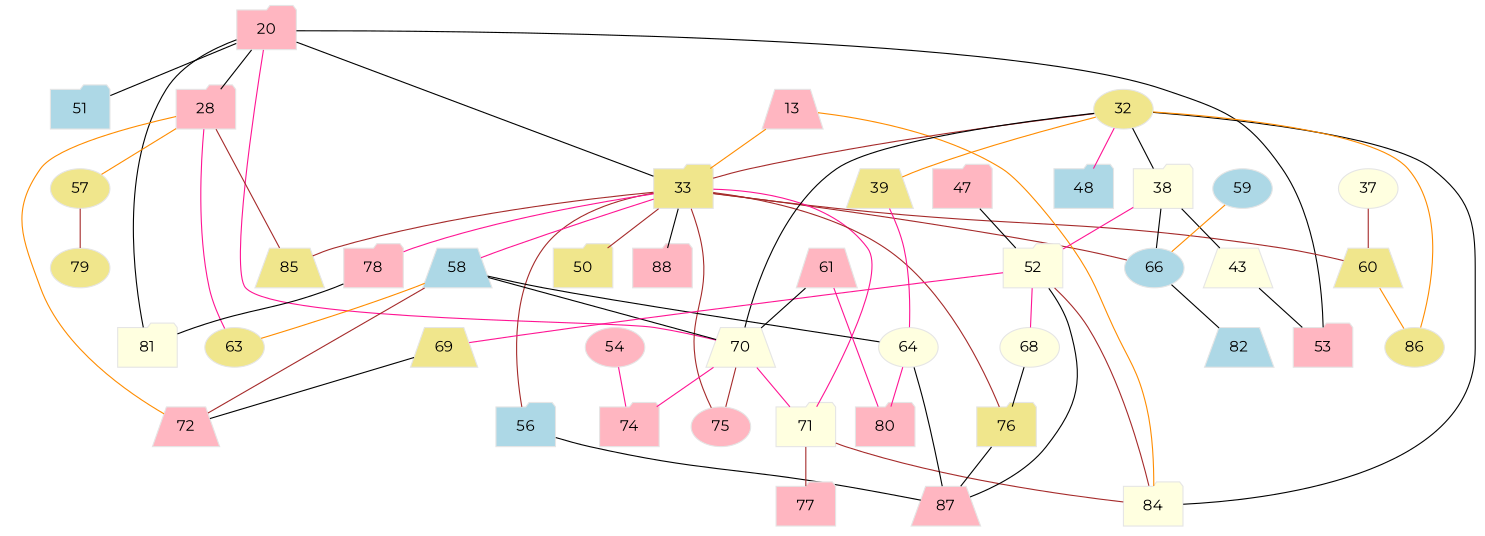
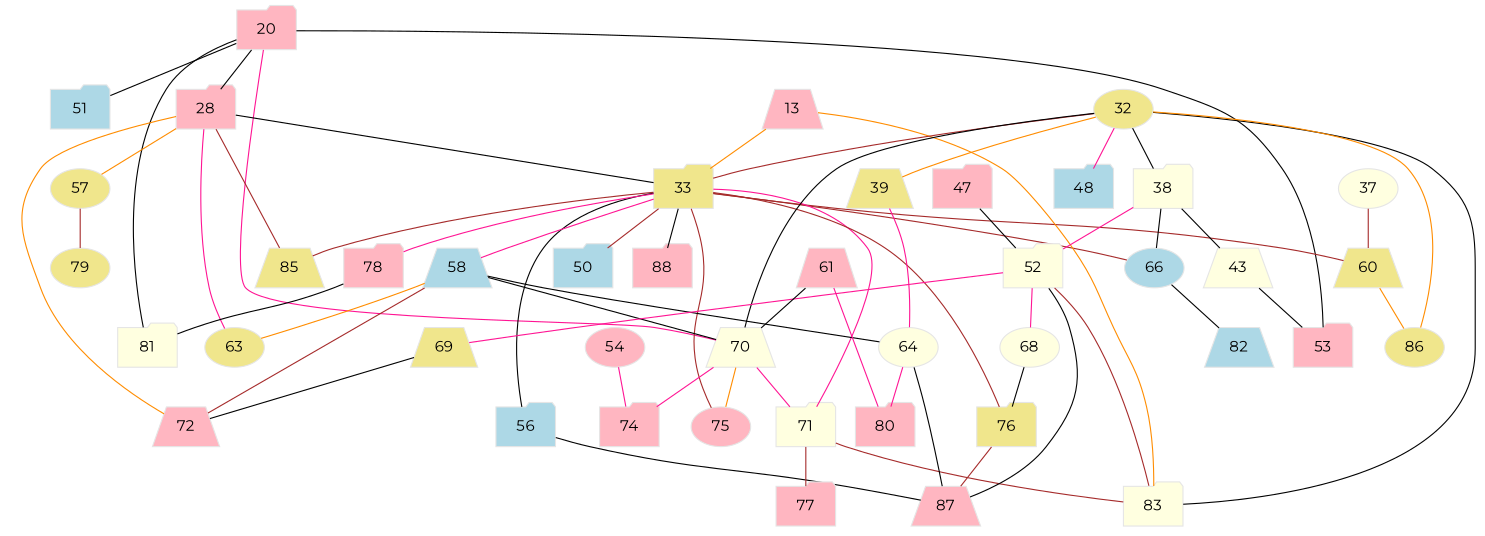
(475, 109) -> (445, 149)
(1242, 189) -> none
(534, 265) -> (534, 265)
(583, 268) -> (583, 268)
(731, 387) -> (731, 387)
(976, 467) -> (976, 467)
(1153, 506) -> (1153, 506)
